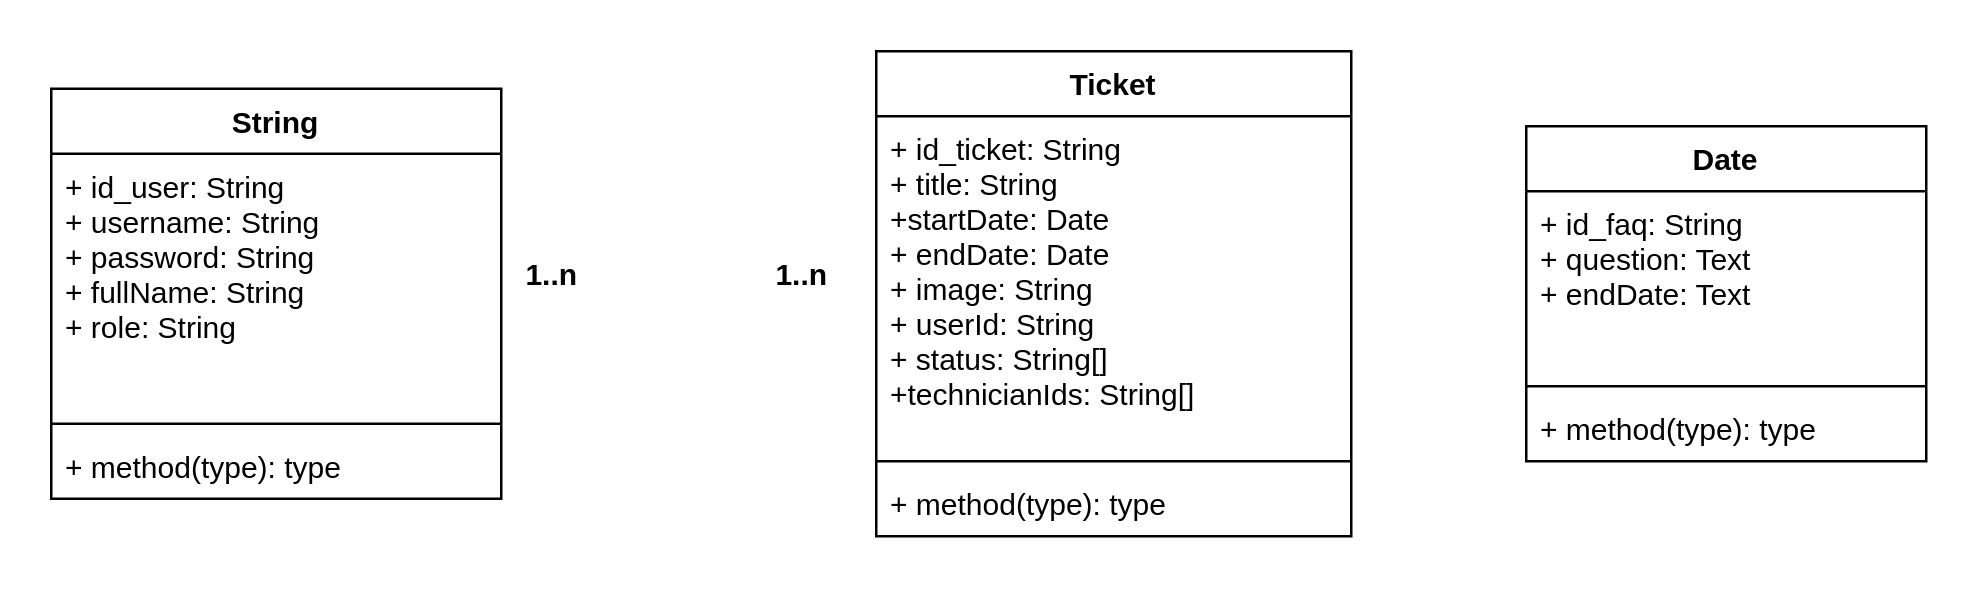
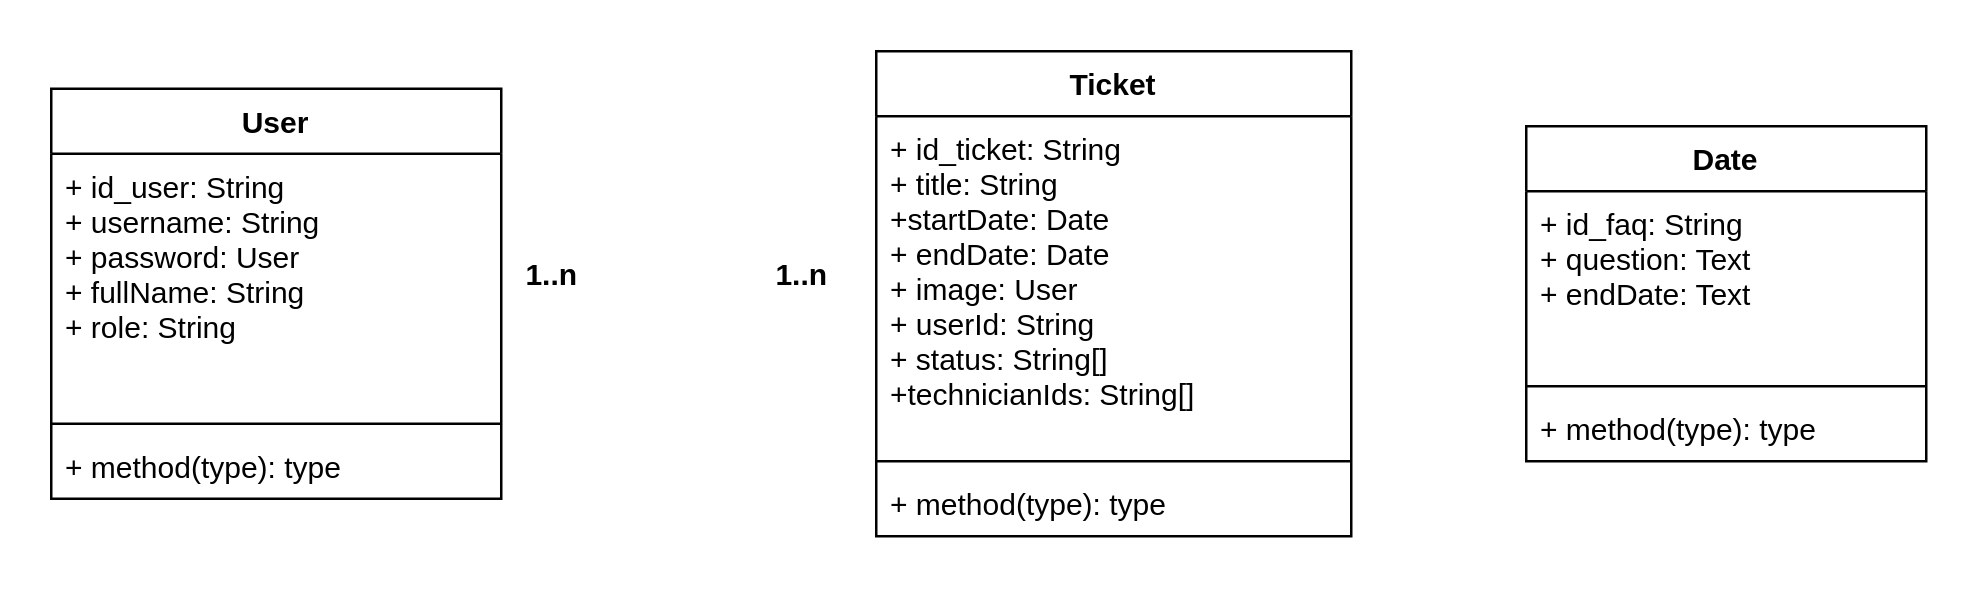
(275, 123) -> (275, 123)
(1026, 150) -> (1026, 150)
(188, 188) -> (188, 188)
